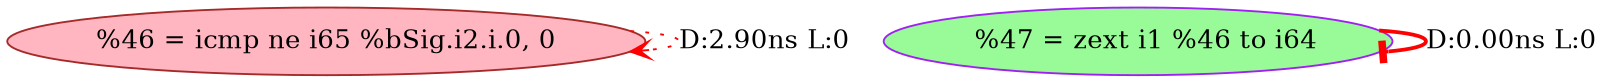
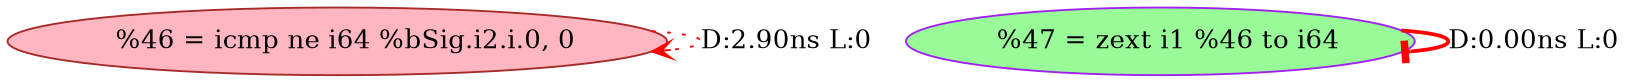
(326, 41) -> (337, 41)
